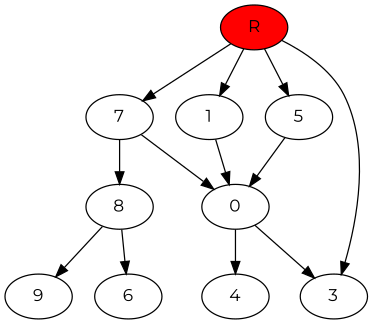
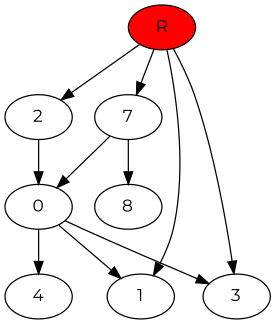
(299, 117) -> (39, 117)
(221, 156) -> (85, 248)
(39, 297) -> none
(128, 297) -> none
